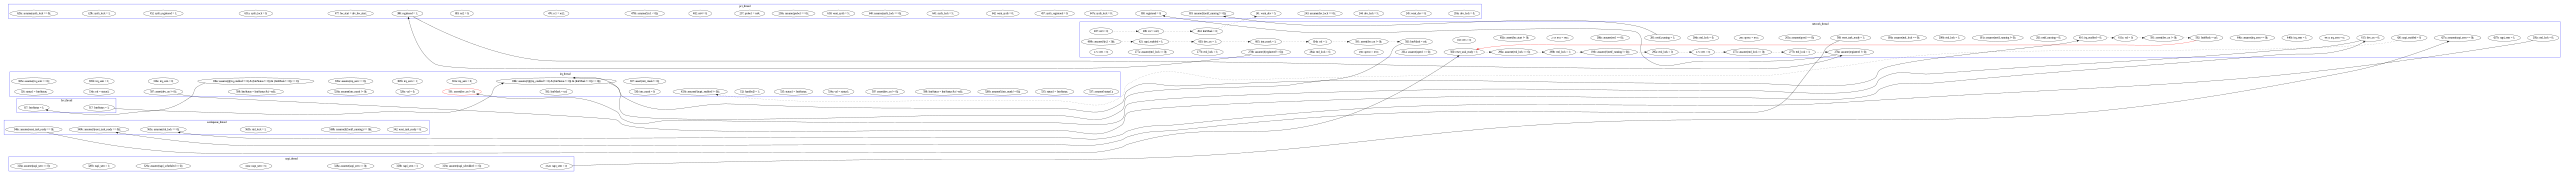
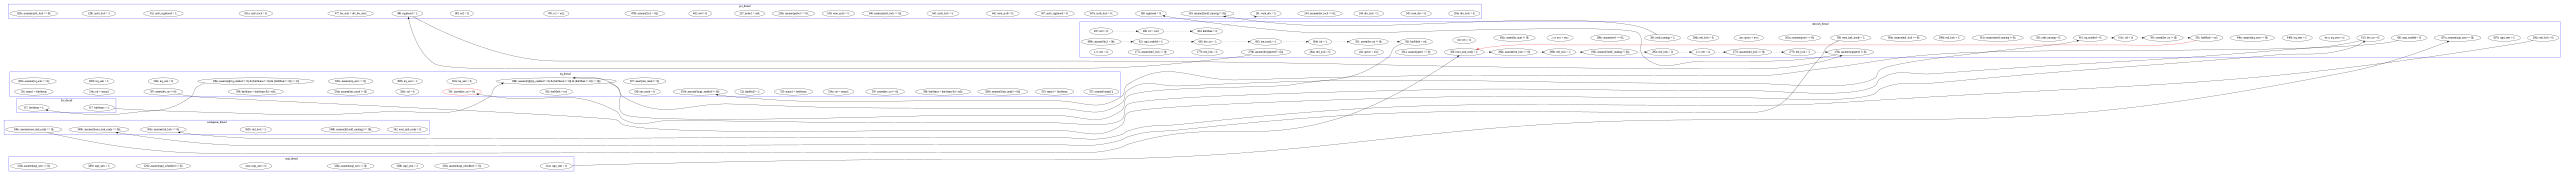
(1552, 76) -> (1552, 76)
